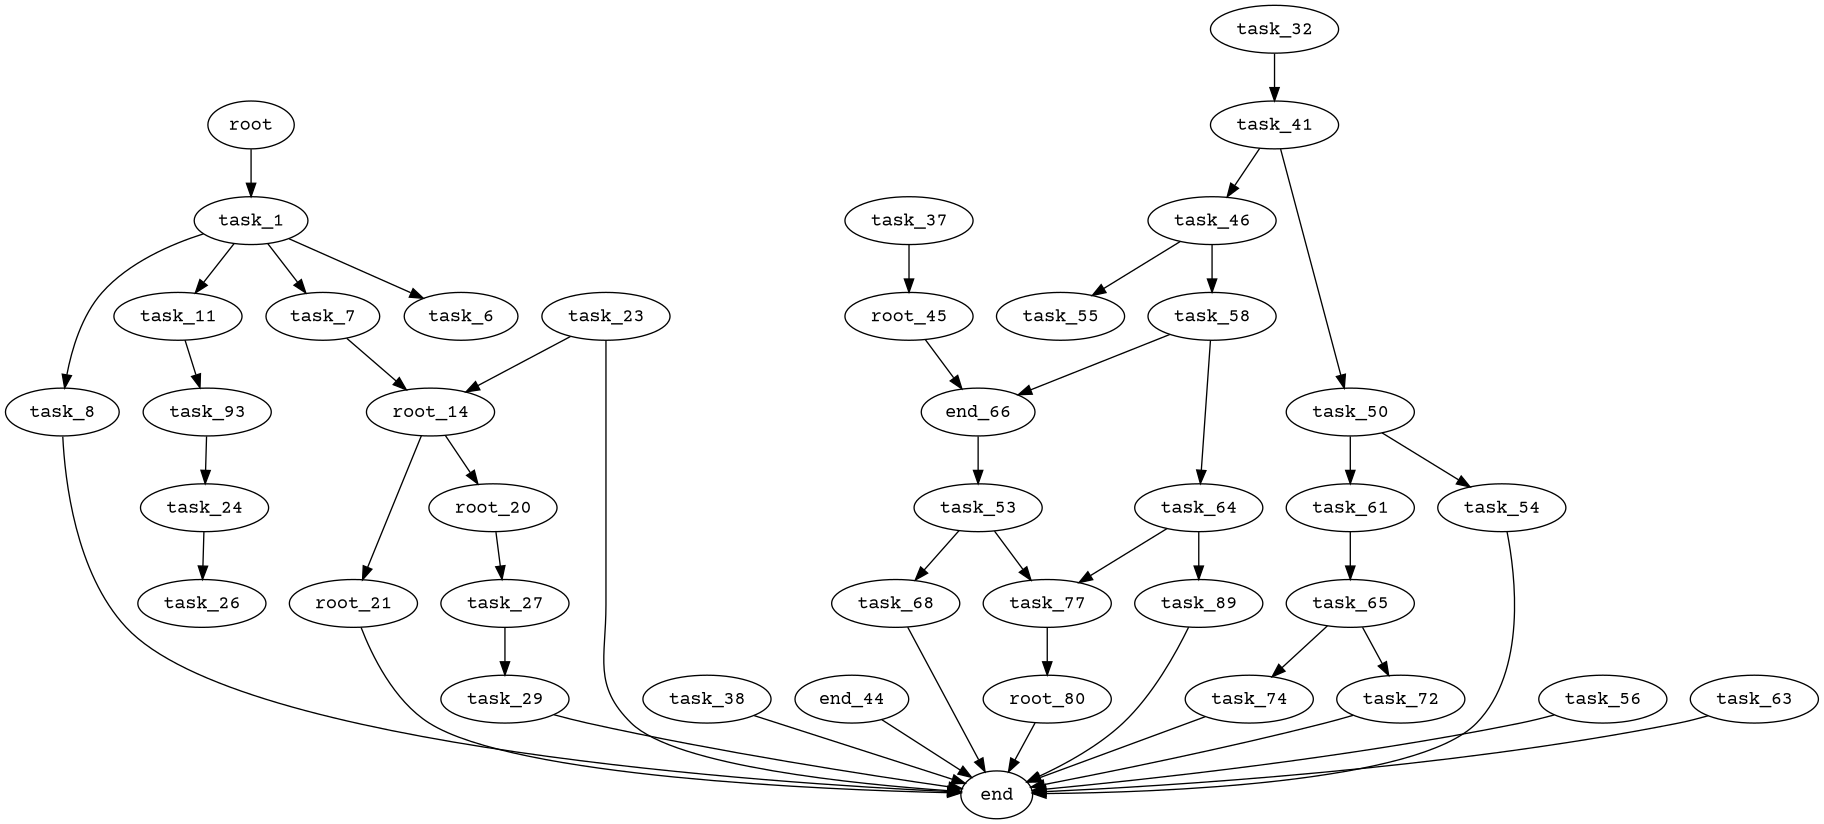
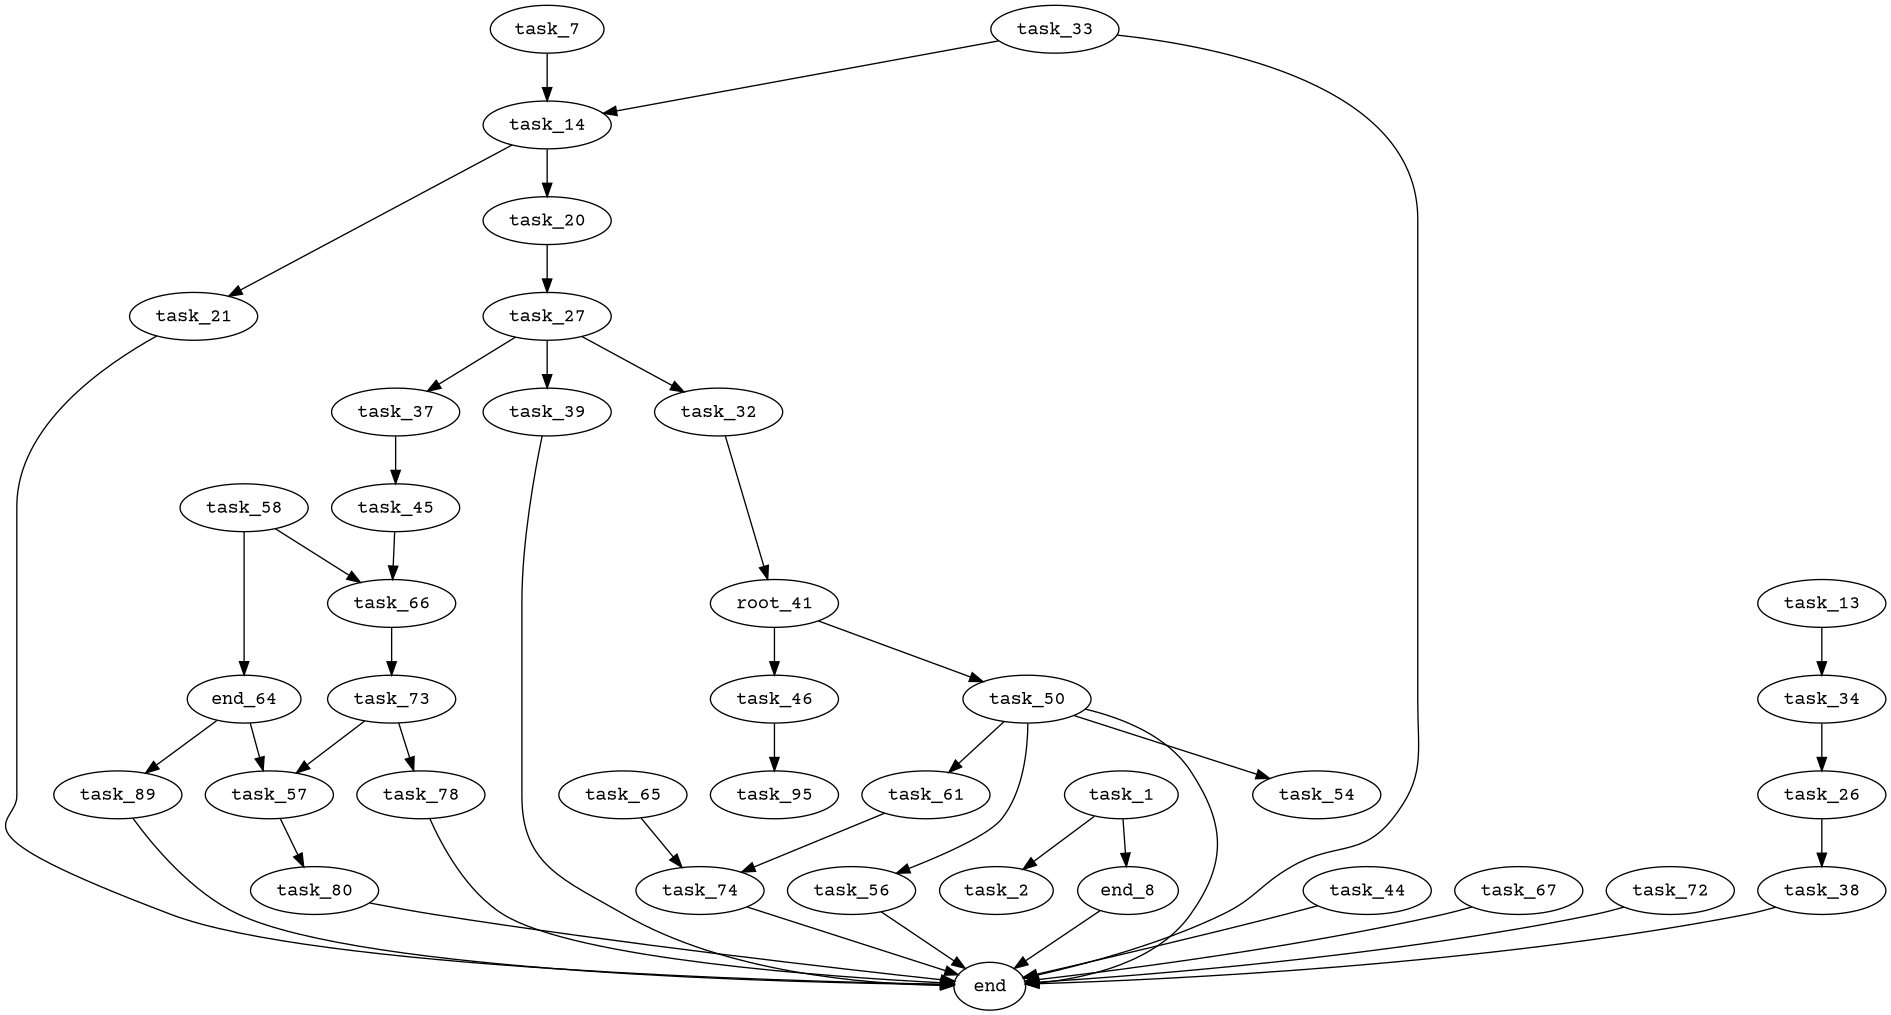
(251, 125) -> none
(1275, 125) -> (774, 603)
(1212, 262) -> none
(283, 263) -> none
(178, 316) -> none
(461, 316) -> (996, 891)
(606, 316) -> (1055, 29)
(909, 316) -> (396, 508)
(1061, 316) -> (774, 795)
none -> (477, 361)
none -> (627, 361)
(62, 412) -> (1128, 891)
(207, 412) -> (1822, 603)
(431, 412) -> (547, 125)
(978, 412) -> (392, 603)
(205, 508) -> (1822, 699)
(493, 508) -> (547, 221)
(978, 508) -> (392, 699)
(1199, 508) -> (244, 699)
(1350, 549) -> (819, 840)
(353, 603) -> (194, 316)
(896, 603) -> (421, 795)
(1047, 603) -> (269, 795)
(1372, 645) -> none
(505, 699) -> (547, 412)
(852, 699) -> (1367, 891)
(1047, 699) -> (315, 891)
(1754, 699) -> (1519, 891)
(1428, 750) -> (1214, 866)
none -> (1000, 821)
none -> (1822, 836)
